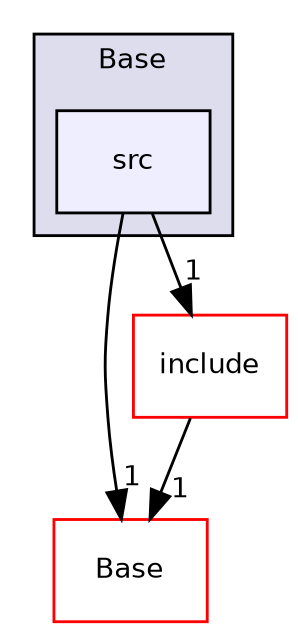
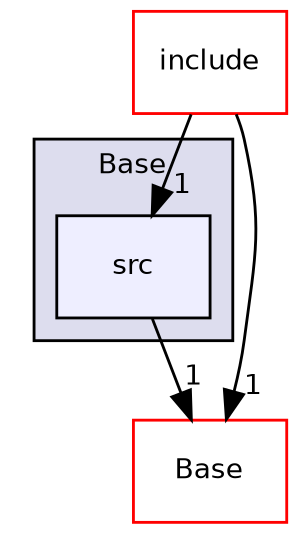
(167, 253) -> (175, 157)
